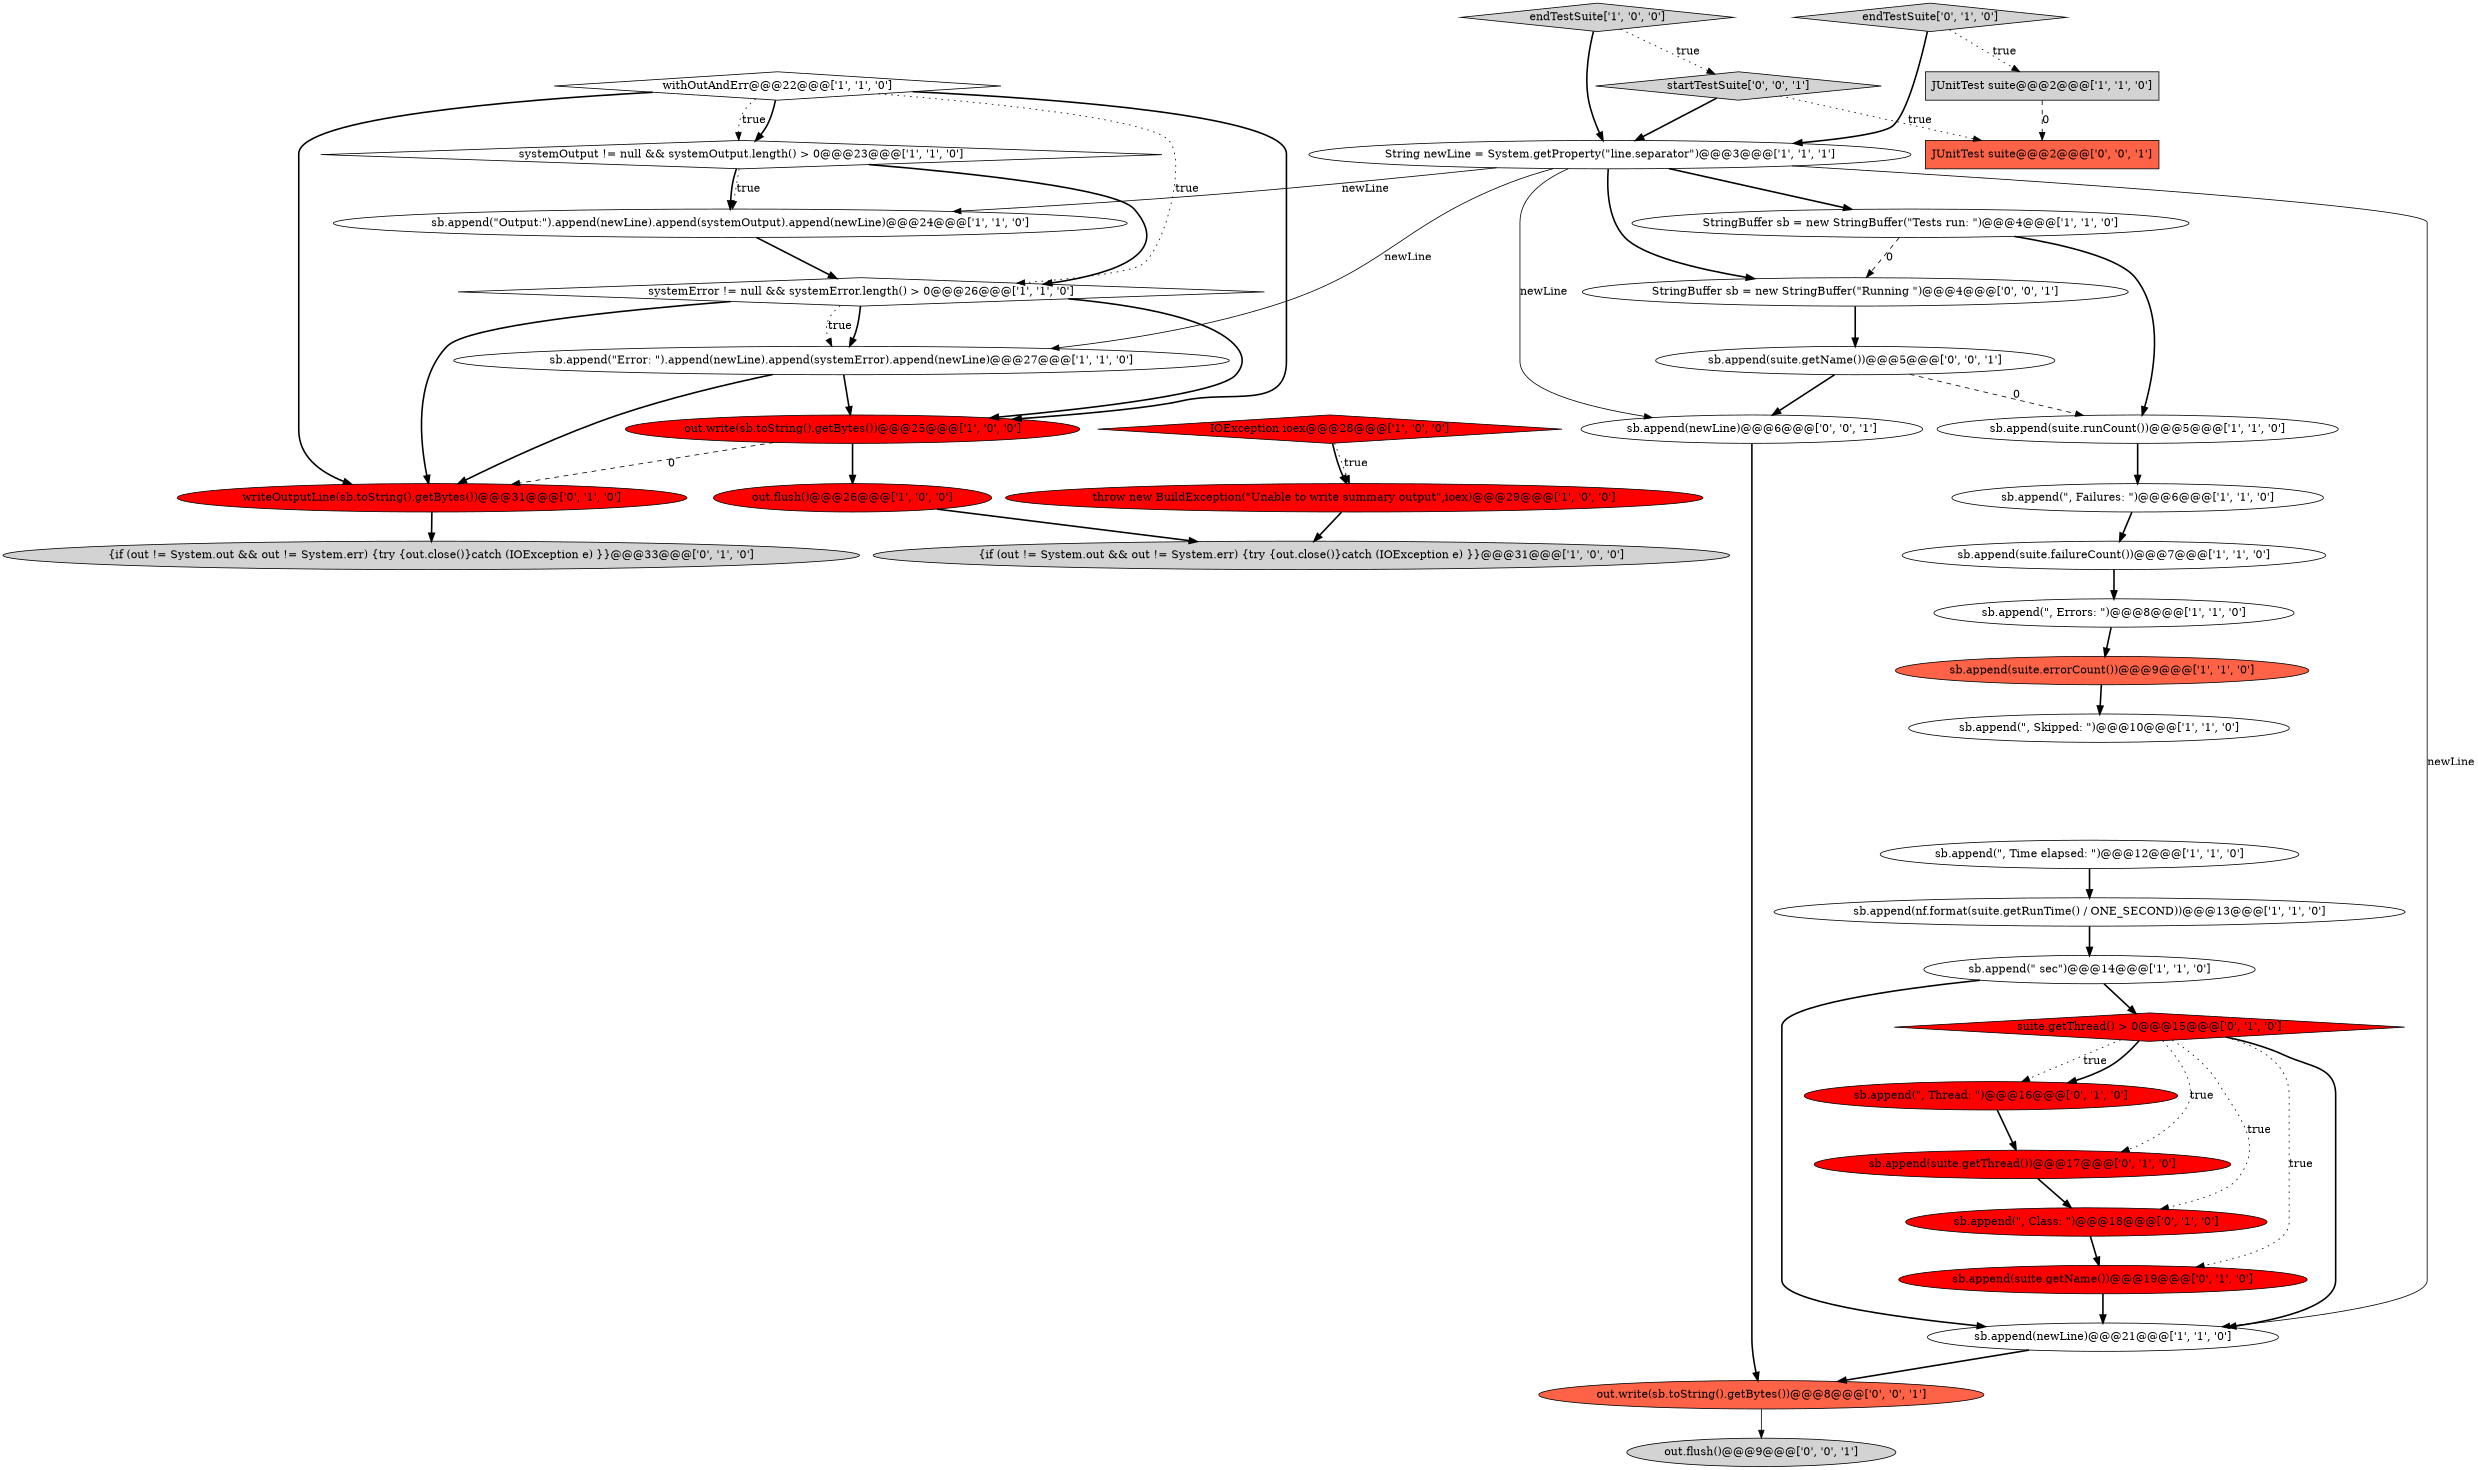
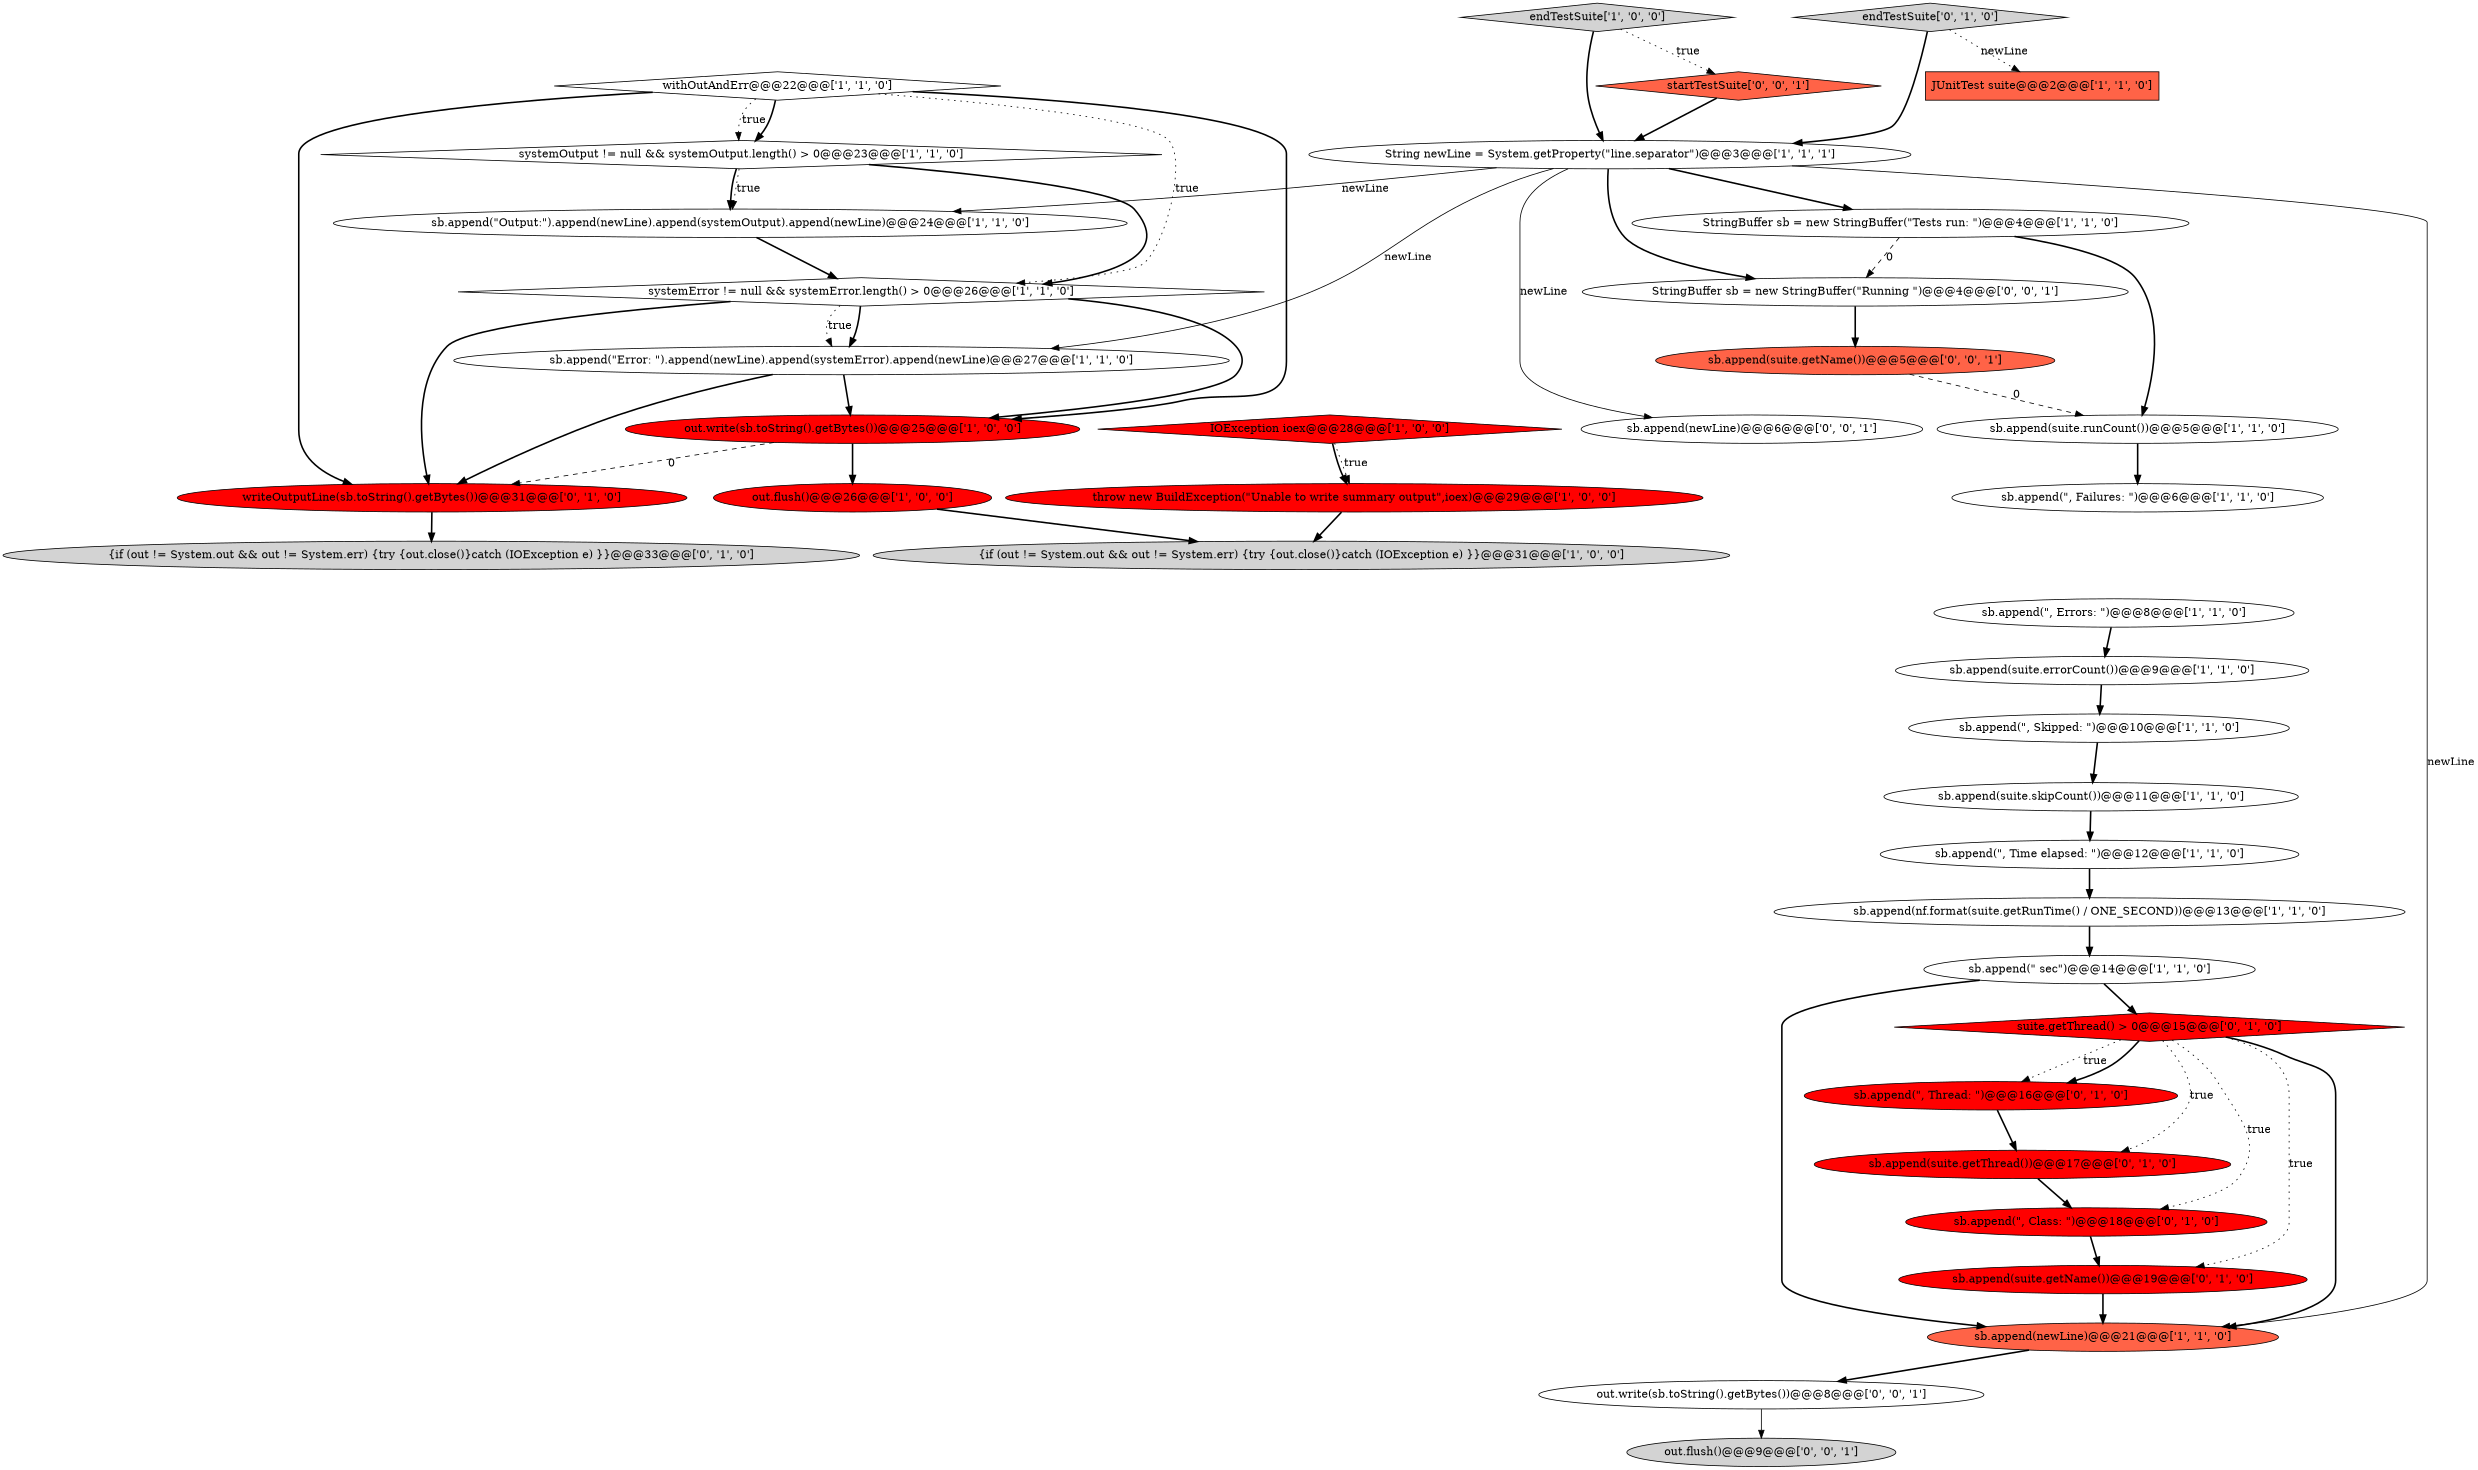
(2005, 52) -> (2005, 52)
(1738, 86) -> (1738, 86)
(2042, 86) -> (2042, 86)
(2042, 155) -> none
(1855, 361) -> (1855, 361)
(1807, 393) -> none
(2114, 555) -> none
(2102, 671) -> (2102, 671)
none -> (2091, 797)
(1752, 908) -> none
(2103, 1337) -> (2103, 1337)
(1761, 1395) -> (1761, 1395)
